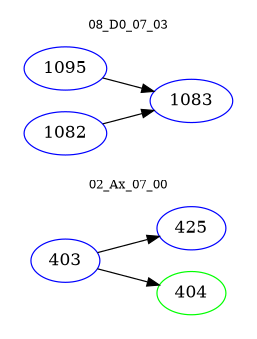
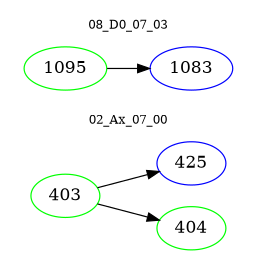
(65, 68) -> (65, 68)
(65, 133) -> none
(65, 261) -> (65, 196)
